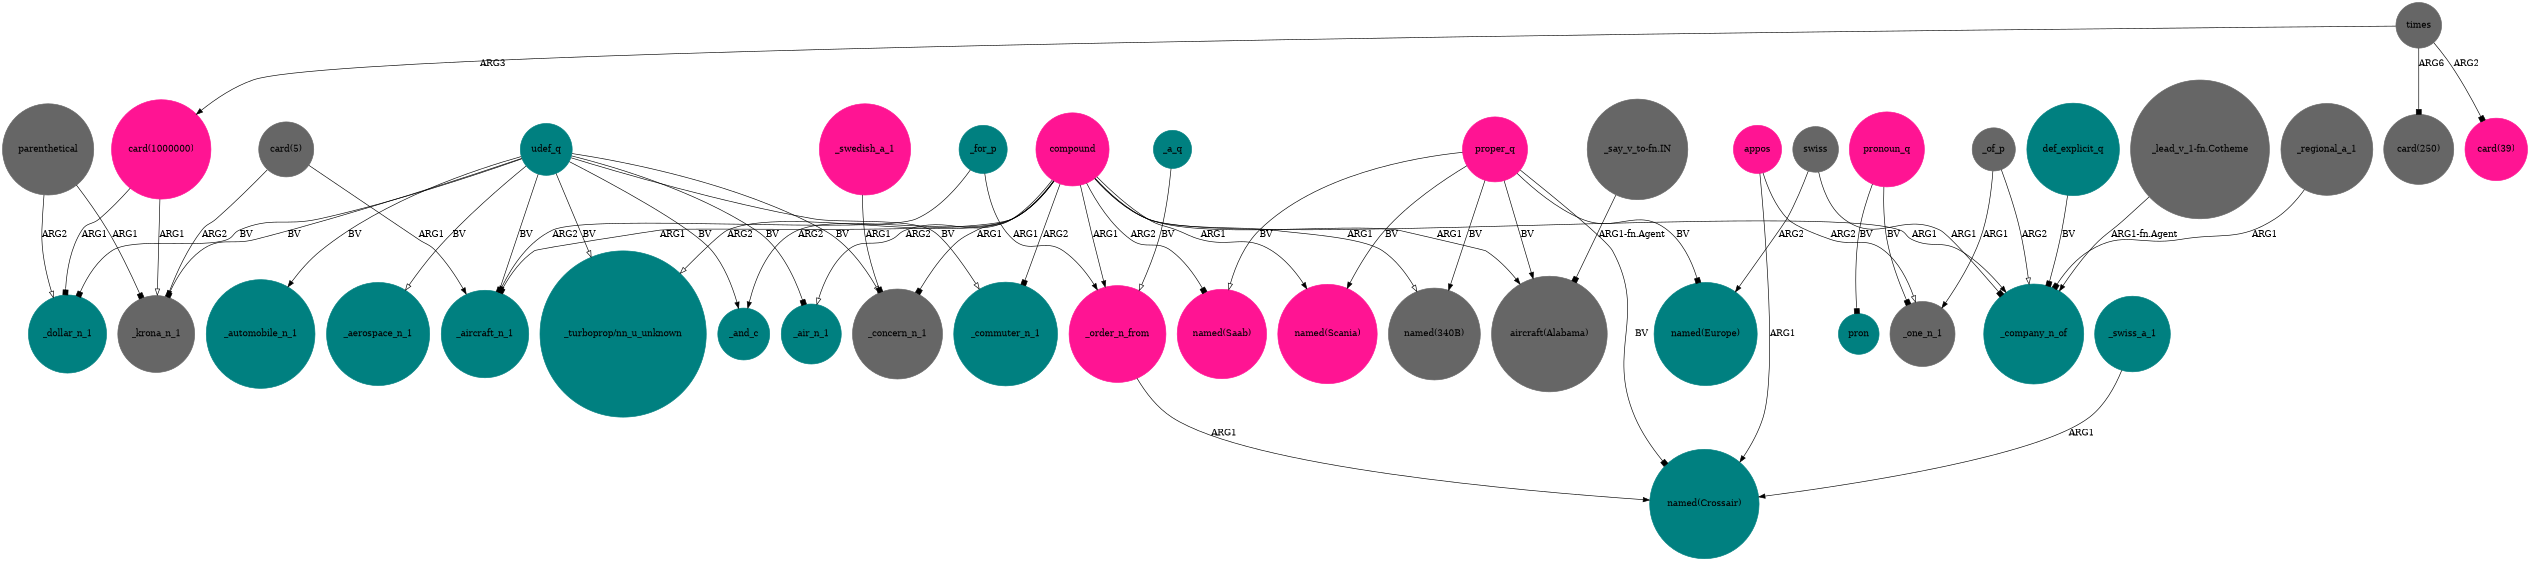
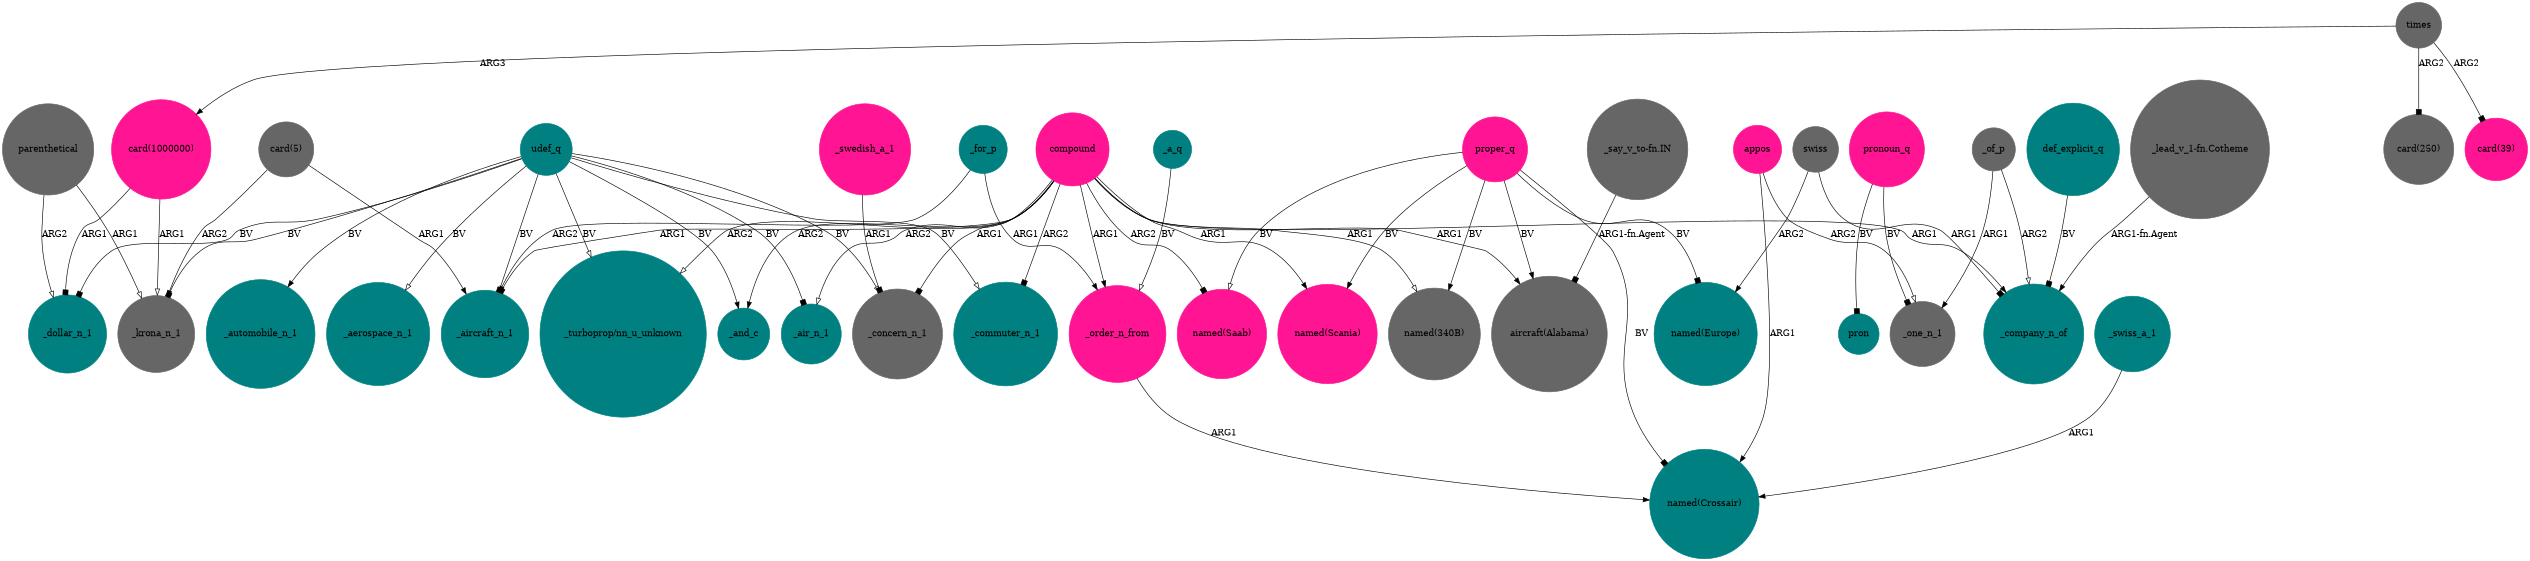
(2432, 64) -> (2432, 64)
(2327, 149) -> none
(111, 237) -> (111, 237)
